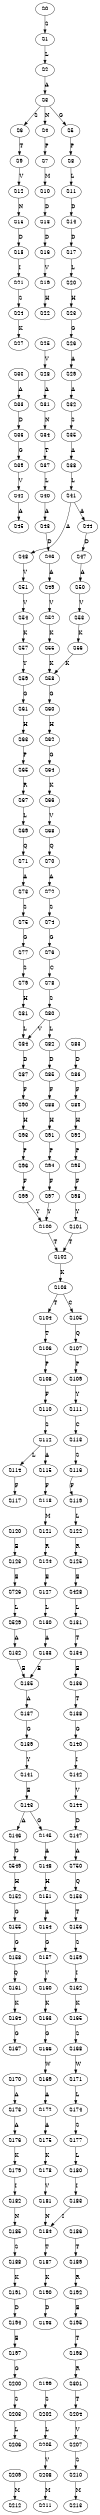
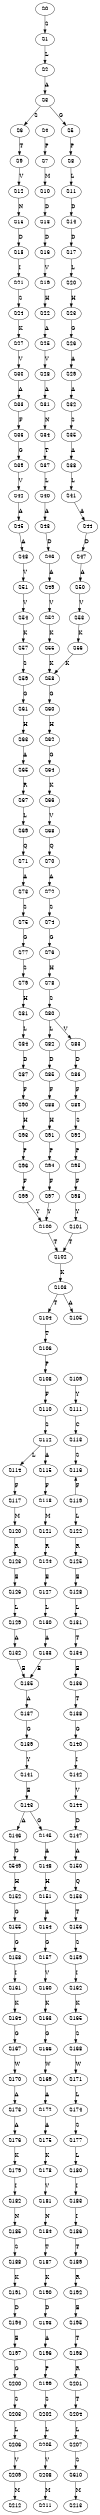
(45, 114) -> none
none -> (45, 327)
none -> (19, 358)
(21, 420) -> (21, 420)
(61, 534) -> (21, 540)
(25, 664) -> (25, 664)
(25, 755) -> (25, 755)
(52, 968) -> (52, 968)
(38, 1028) -> (61, 1028)
(78, 1121) -> (78, 1121)
(71, 1303) -> (71, 1303)
(76, 1349) -> none
(70, 1484) -> (76, 1488)
none -> (15, 1515)
(17, 1547) -> (17, 1547)
(15, 1592) -> (15, 1592)
(76, 1592) -> (76, 1592)
(15, 1623) -> (15, 1623)
(76, 1867) -> (76, 1867)
(16, 1973) -> (16, 1973)
none -> (15, 2063)
(62, 2215) -> (76, 2215)
none -> (45, 2354)
(76, 2384) -> (76, 2384)
(78, 2430) -> (78, 2430)
none -> (15, 2459)
(76, 2476) -> (76, 2476)
